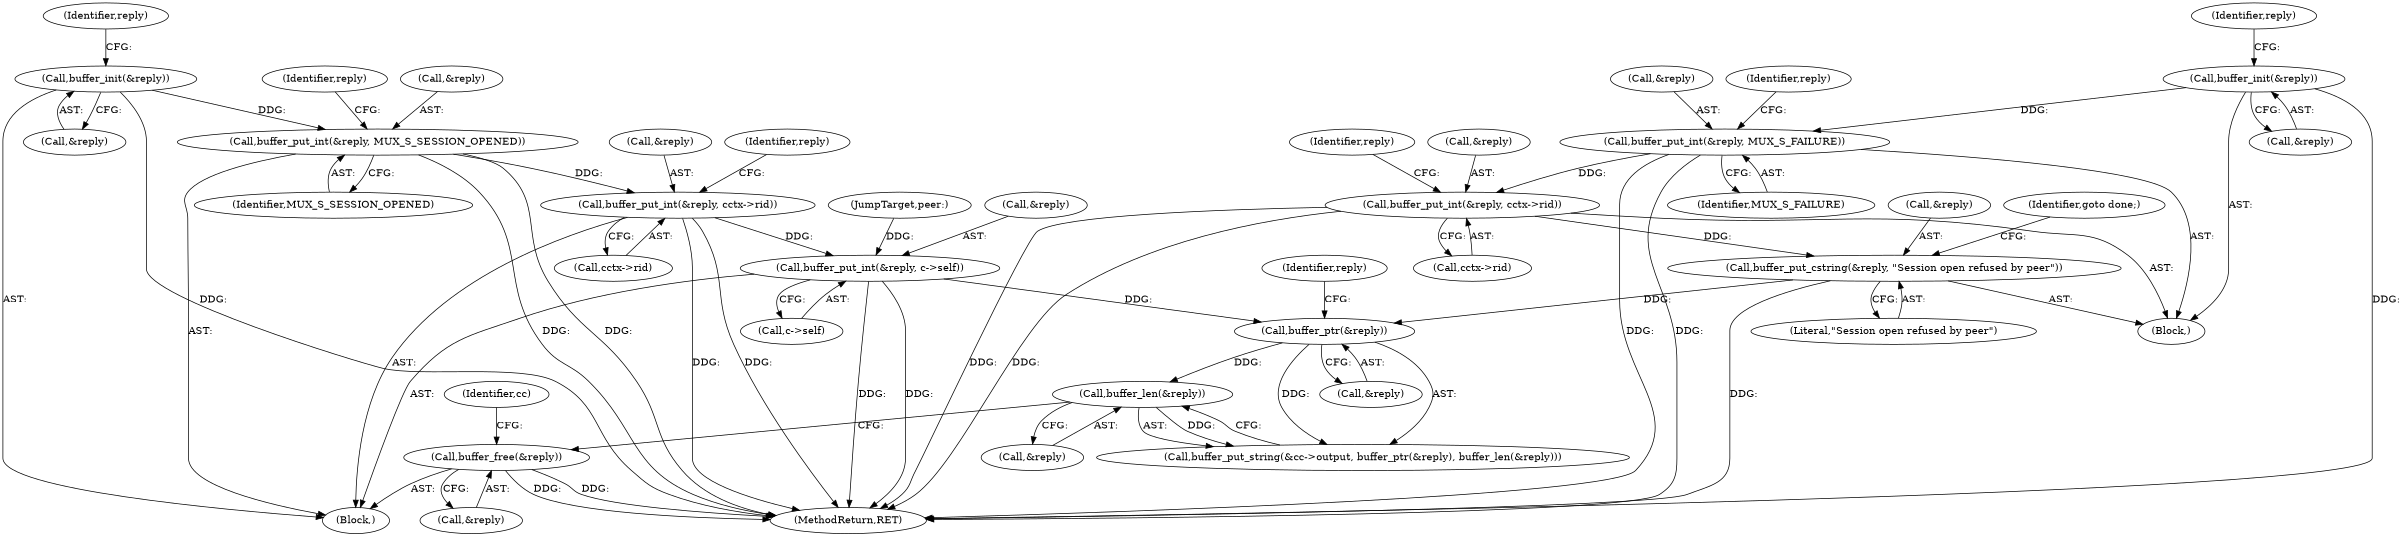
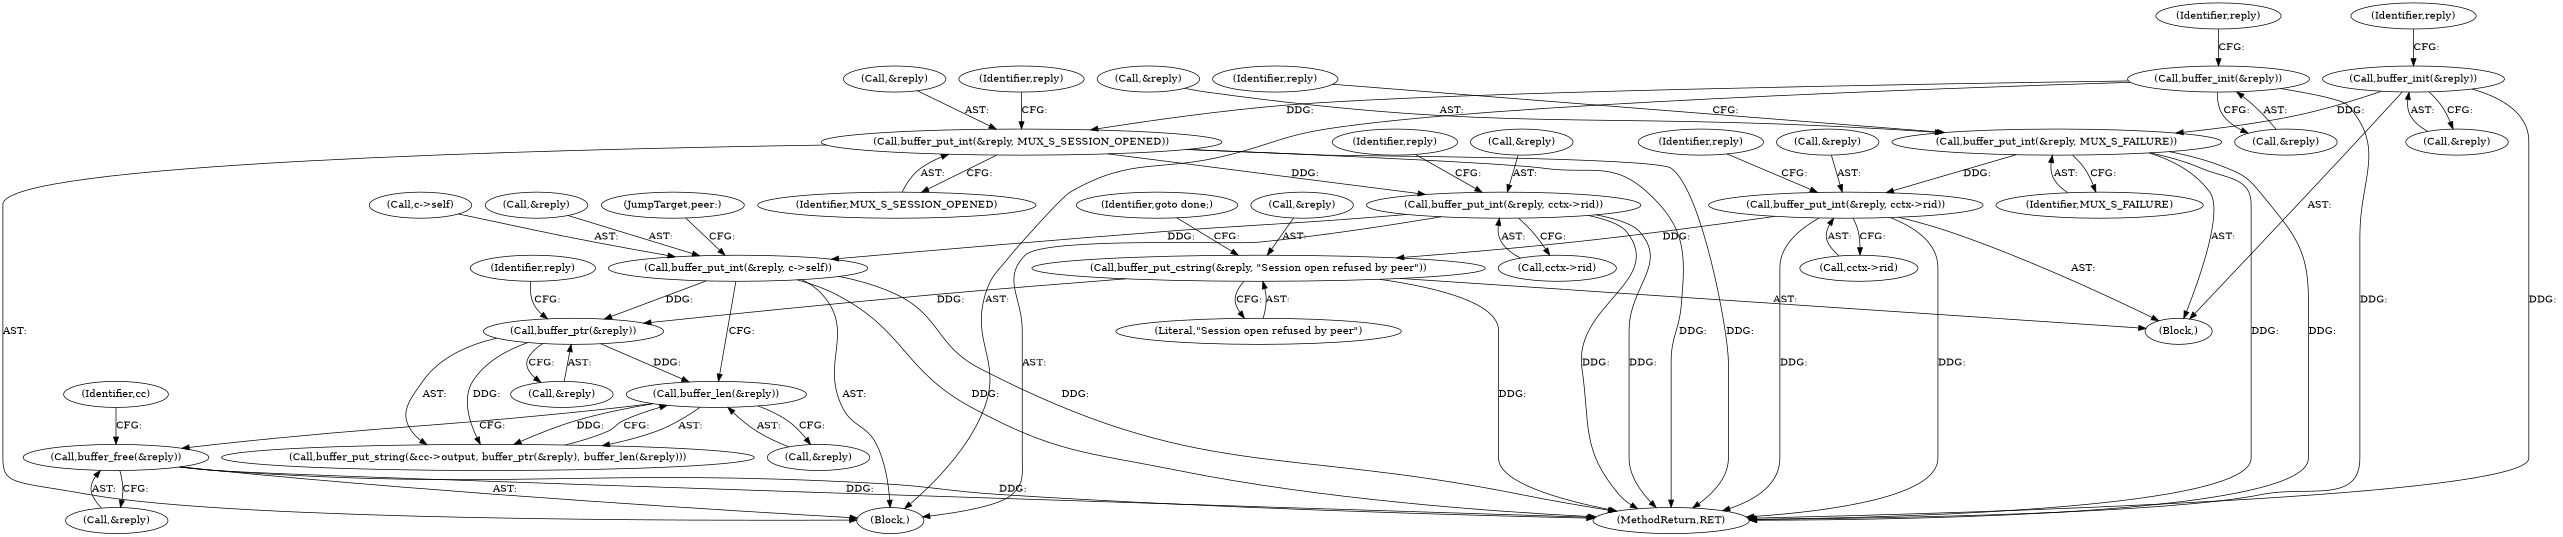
(902, 237) -> (724, 237)
(786, 289) -> (728, 328)
